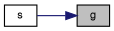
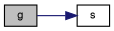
(51, 16) -> (51, 16)
